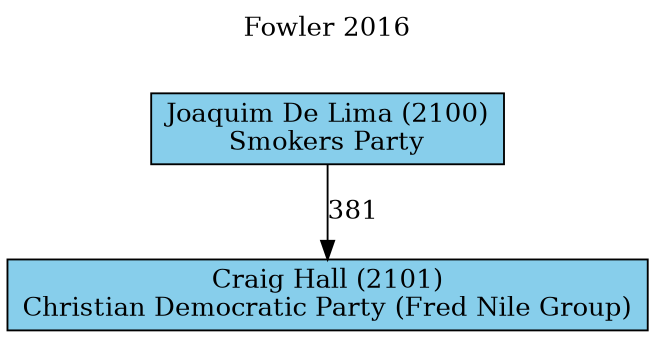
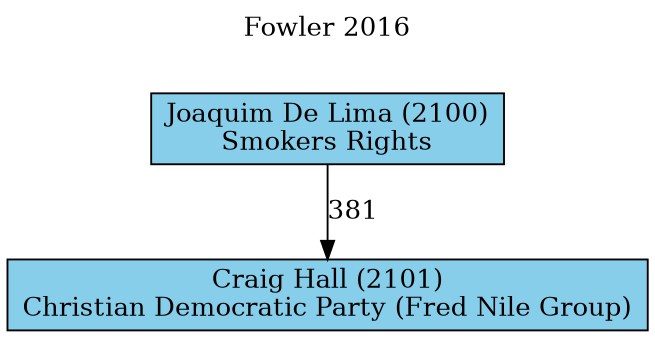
(328, 129) -> (328, 129)
